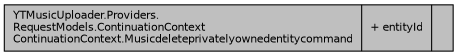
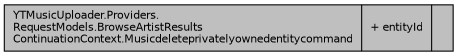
(109, 27) -> (108, 27)
